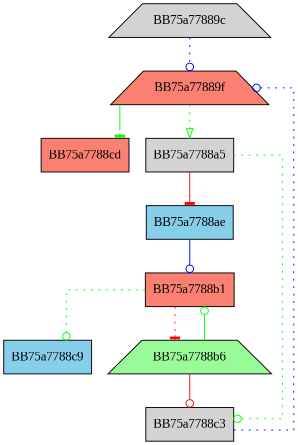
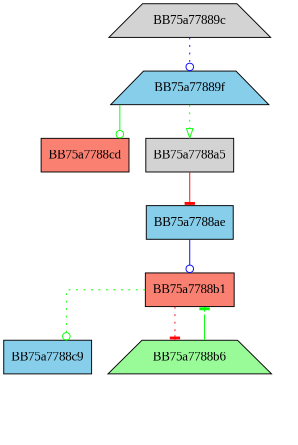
(190, 88) -> (190, 88)
(120, 118) -> (120, 118)
(205, 327) -> (205, 327)
(190, 424) -> none
